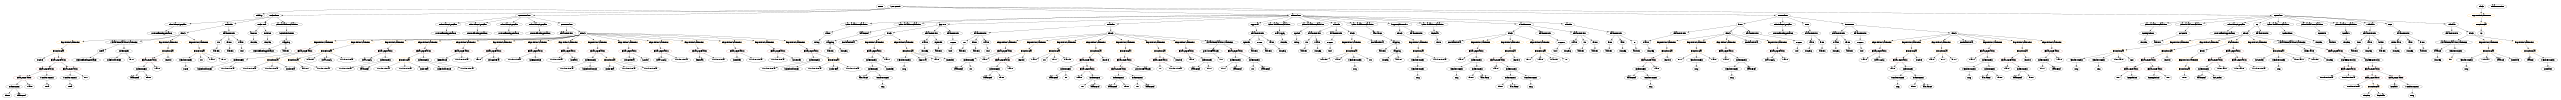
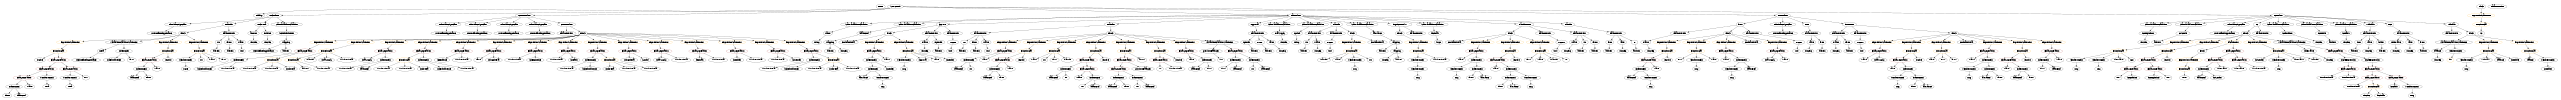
(1400, 24) -> (1400, 24)
(1438, 42) -> (1438, 42)
none -> (1142, 60)
